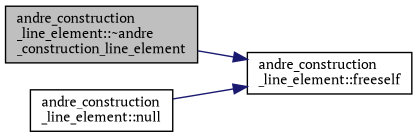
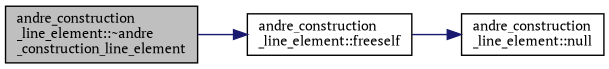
(203, 94) -> (429, 35)
